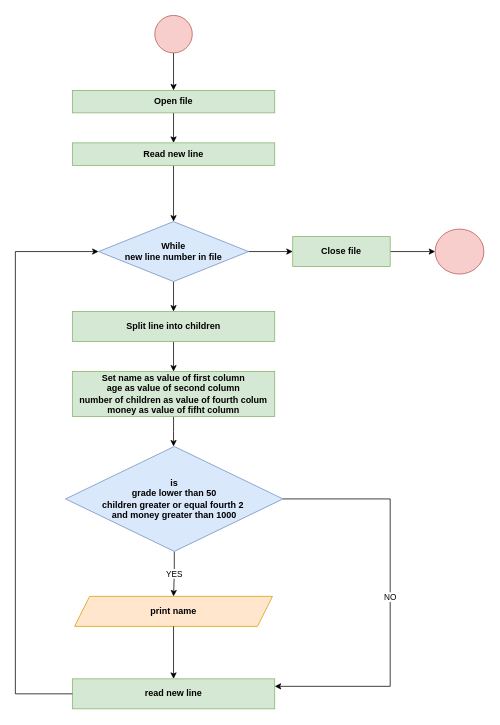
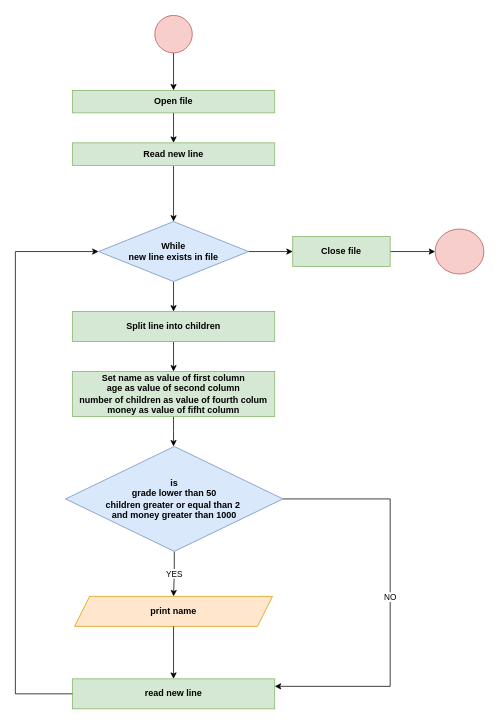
(174, 252) -> (174, 252)
(174, 499) -> (174, 499)
